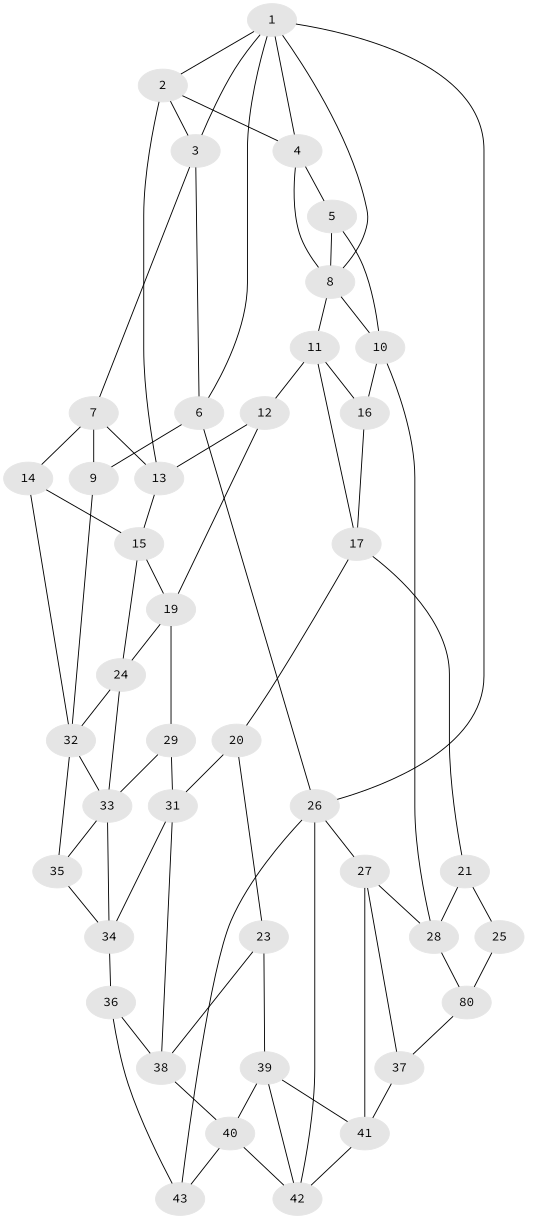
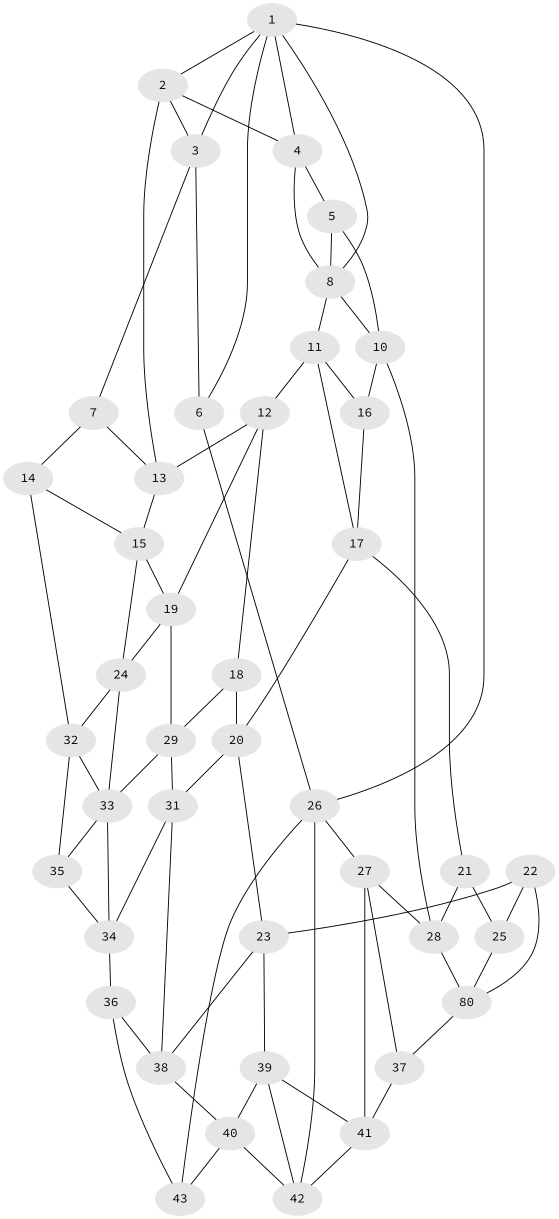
(94, 479) -> none
none -> (237, 675)
none -> (530, 872)
